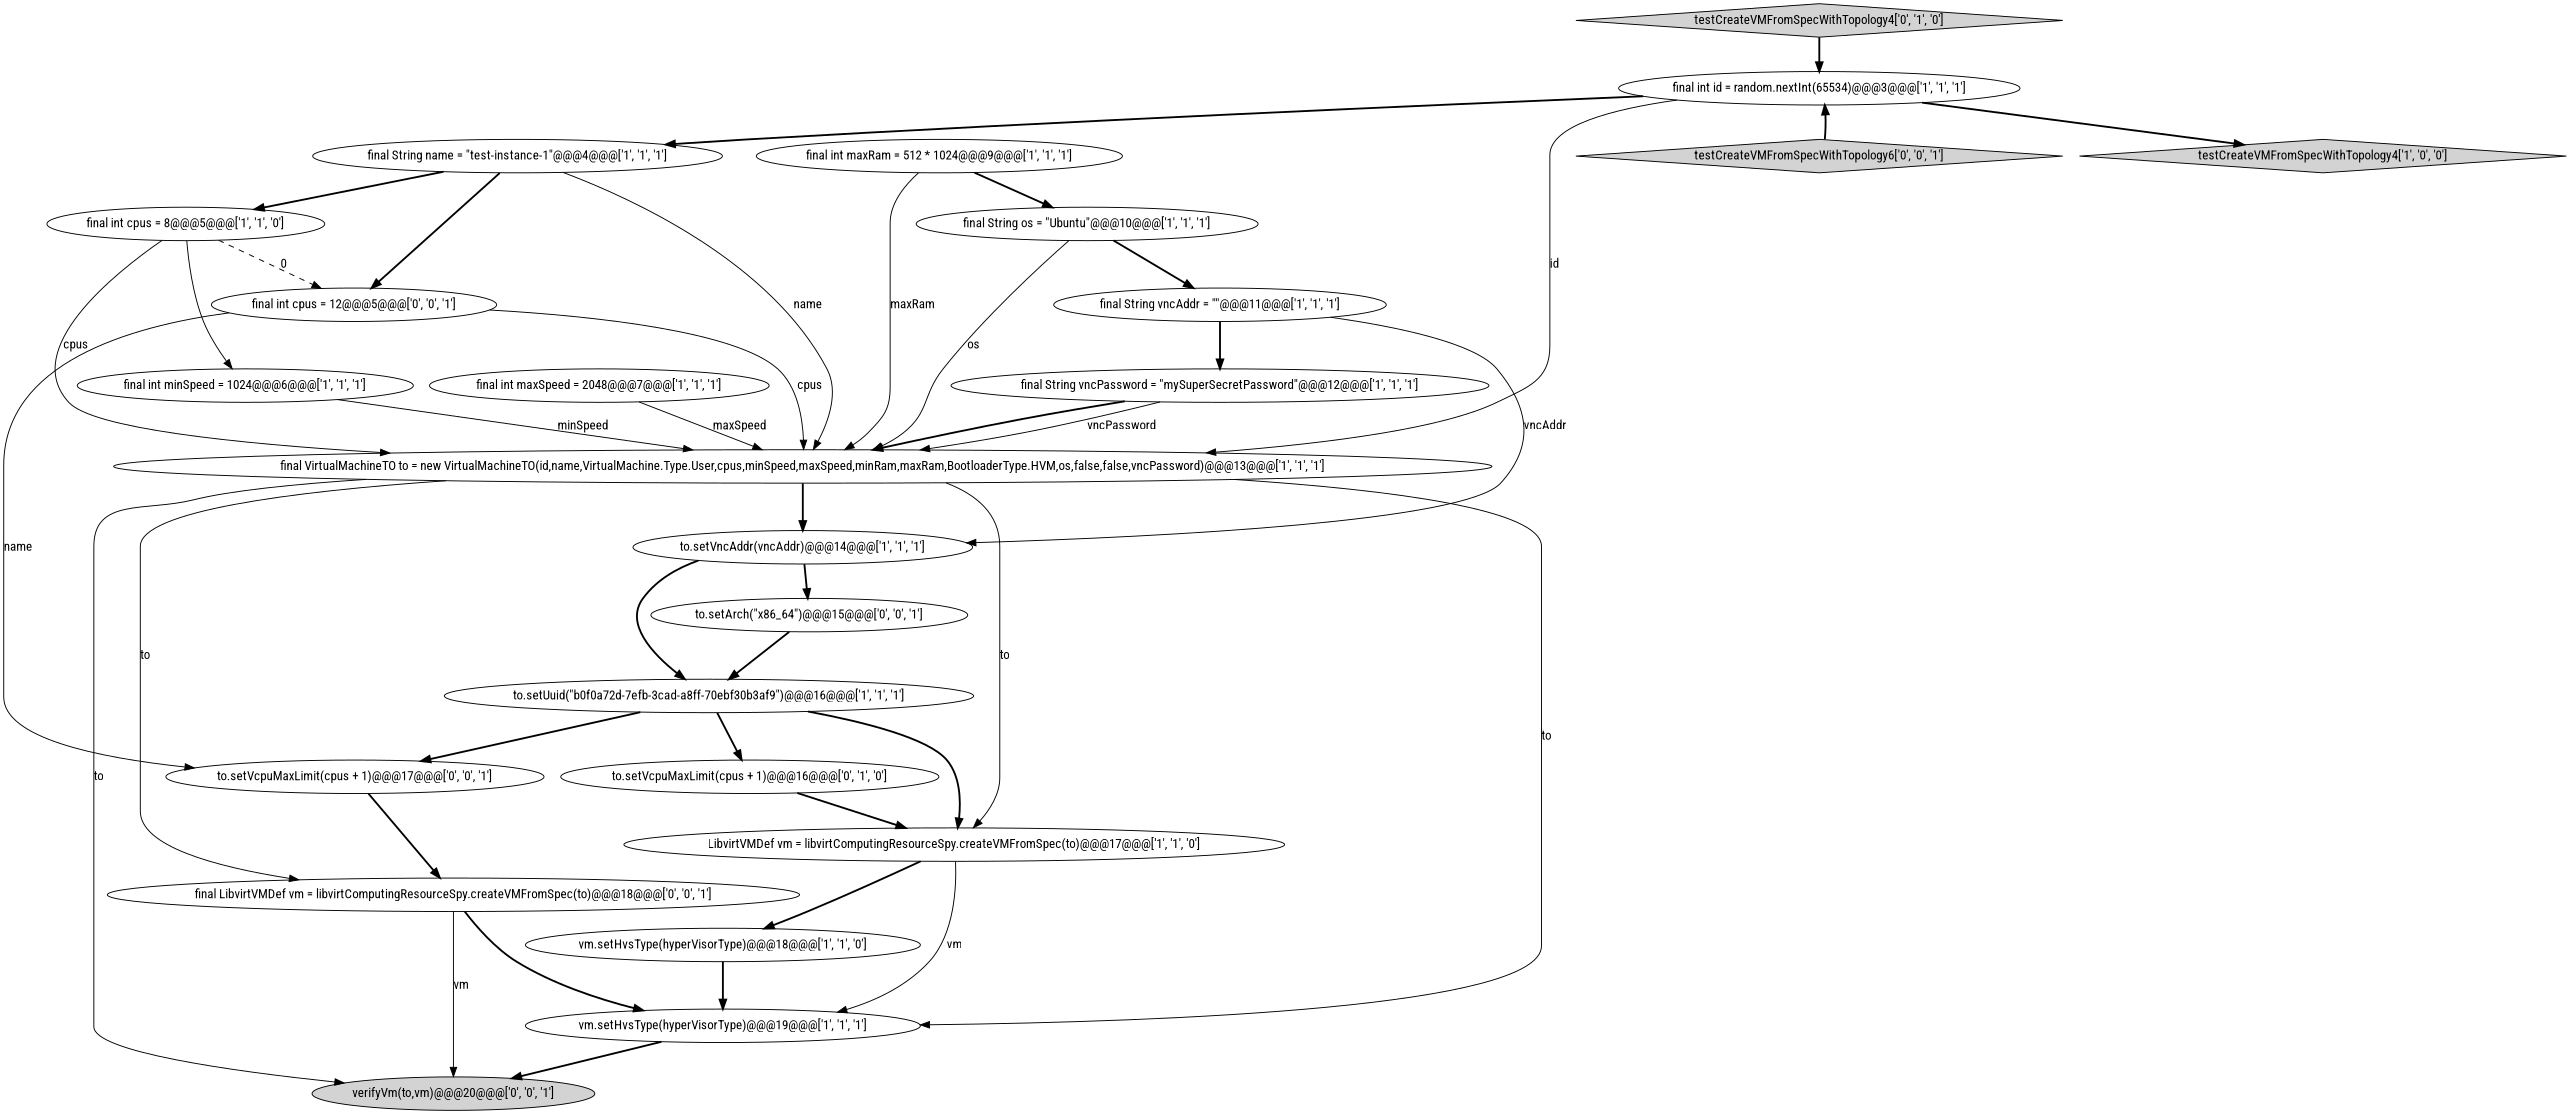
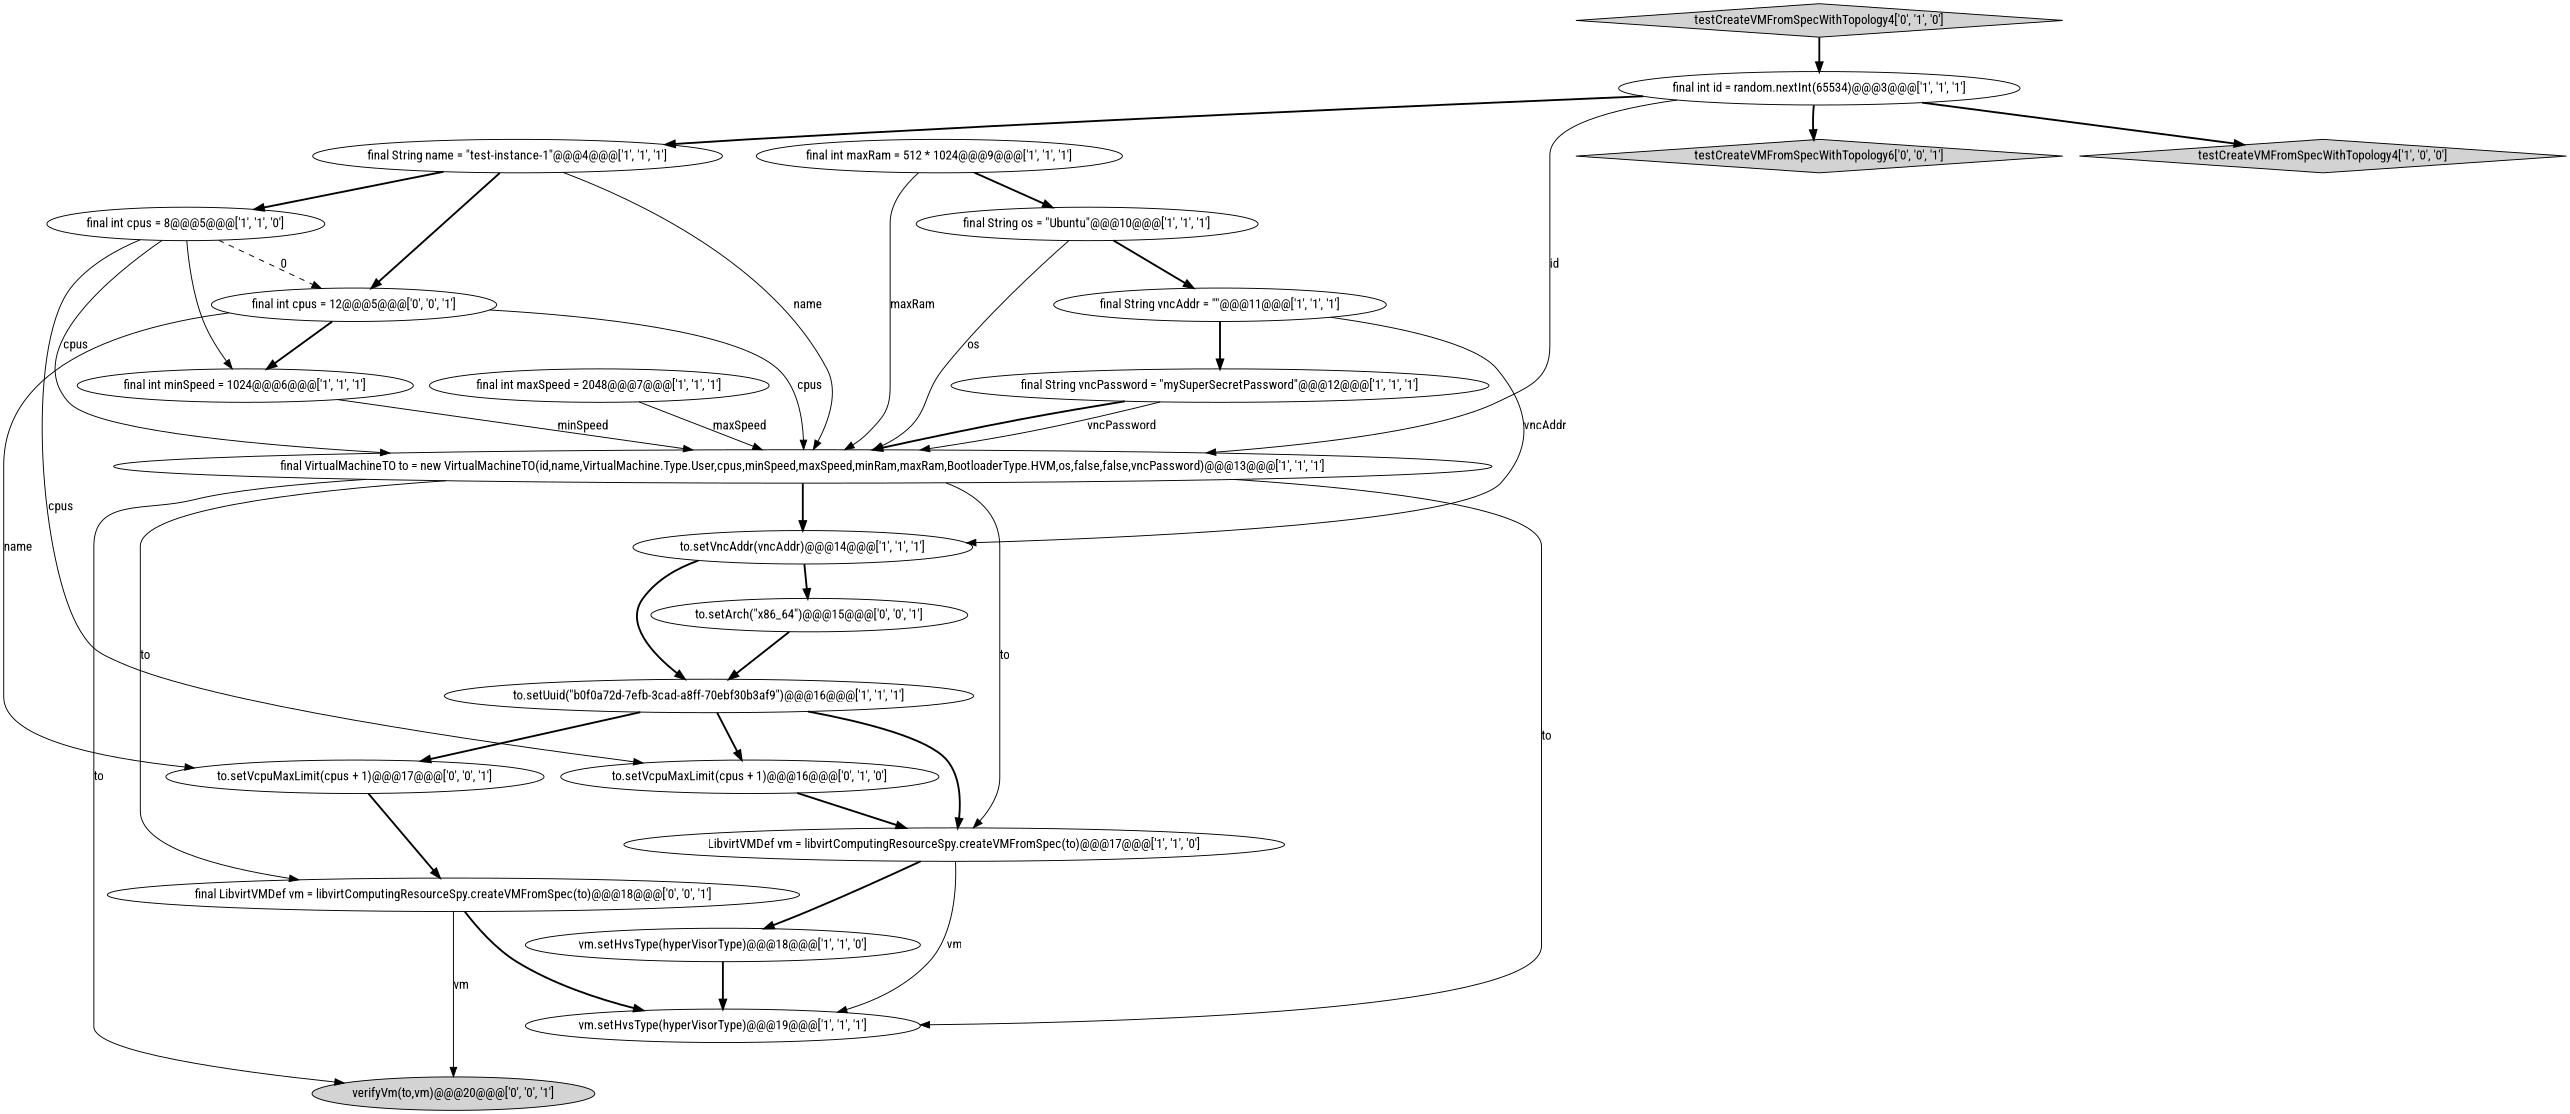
(1826, 127) -> (1813, 118)
none -> (303, 342)
none -> (112, 659)
(591, 1059) -> none
